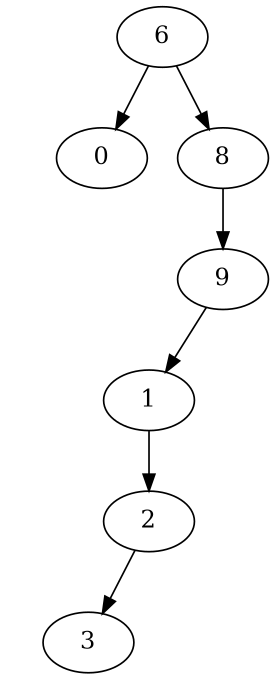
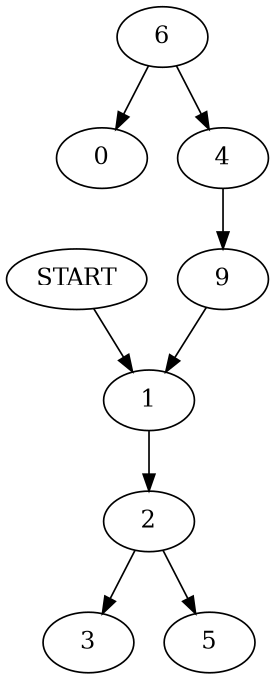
(223, 158) -> (223, 158)
none -> (77, 279)
none -> (210, 643)
